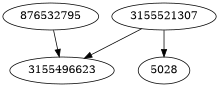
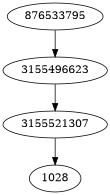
(51, 16) -> (55, 16)
(116, 42) -> (55, 94)
(164, 70) -> (55, 178)
